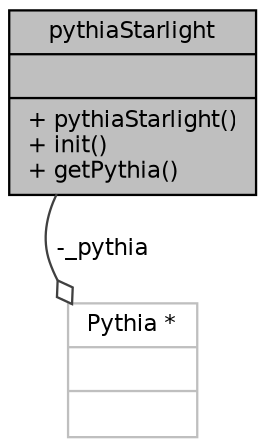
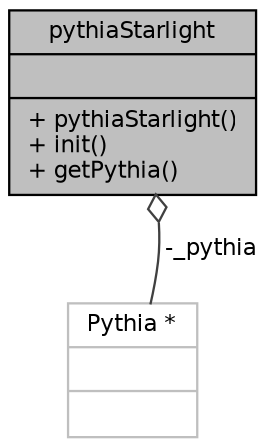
(46, 237) -> (158, 264)
